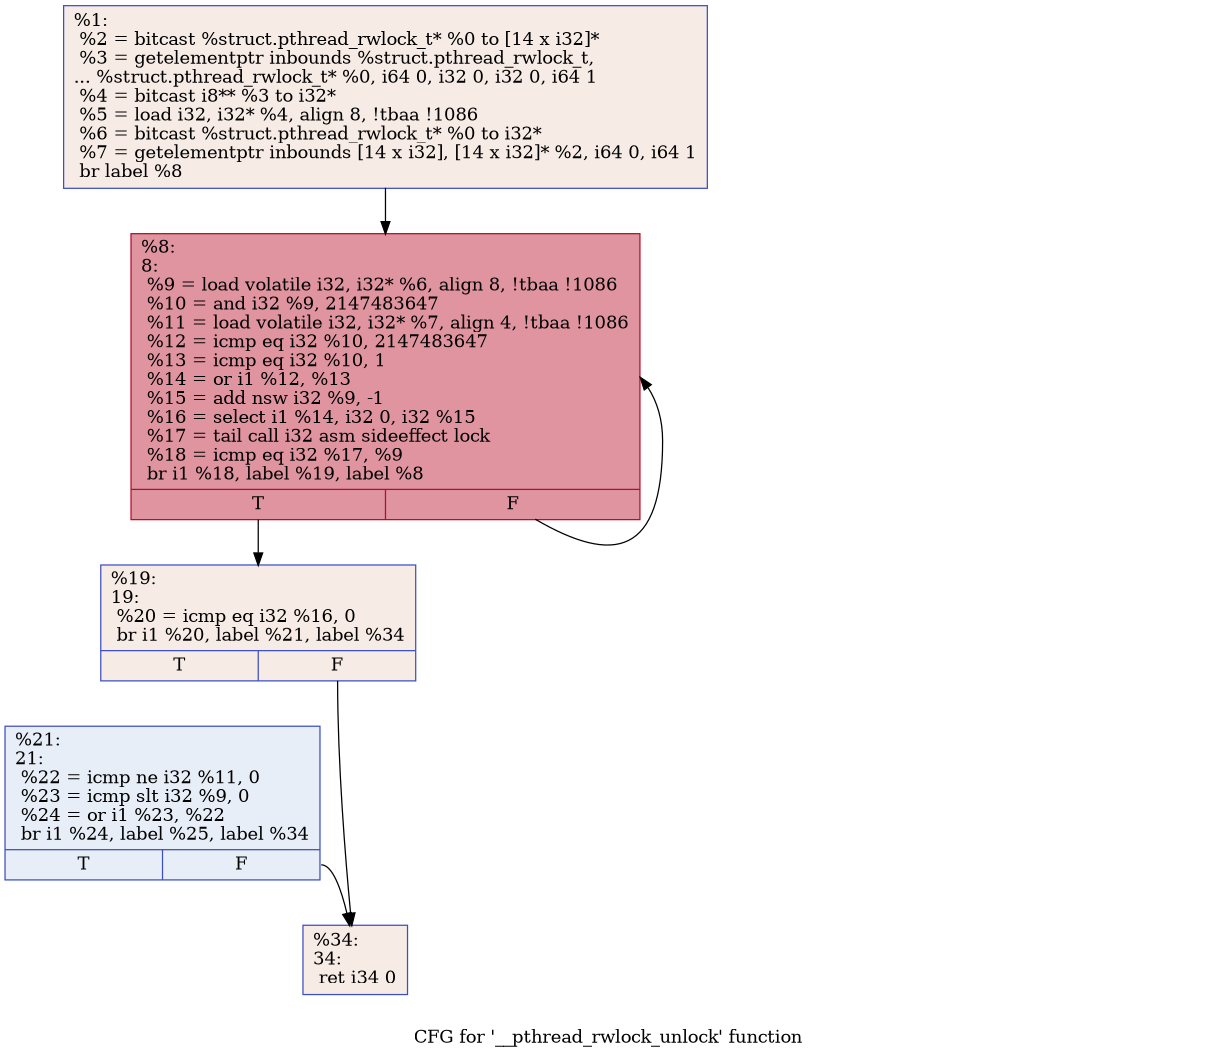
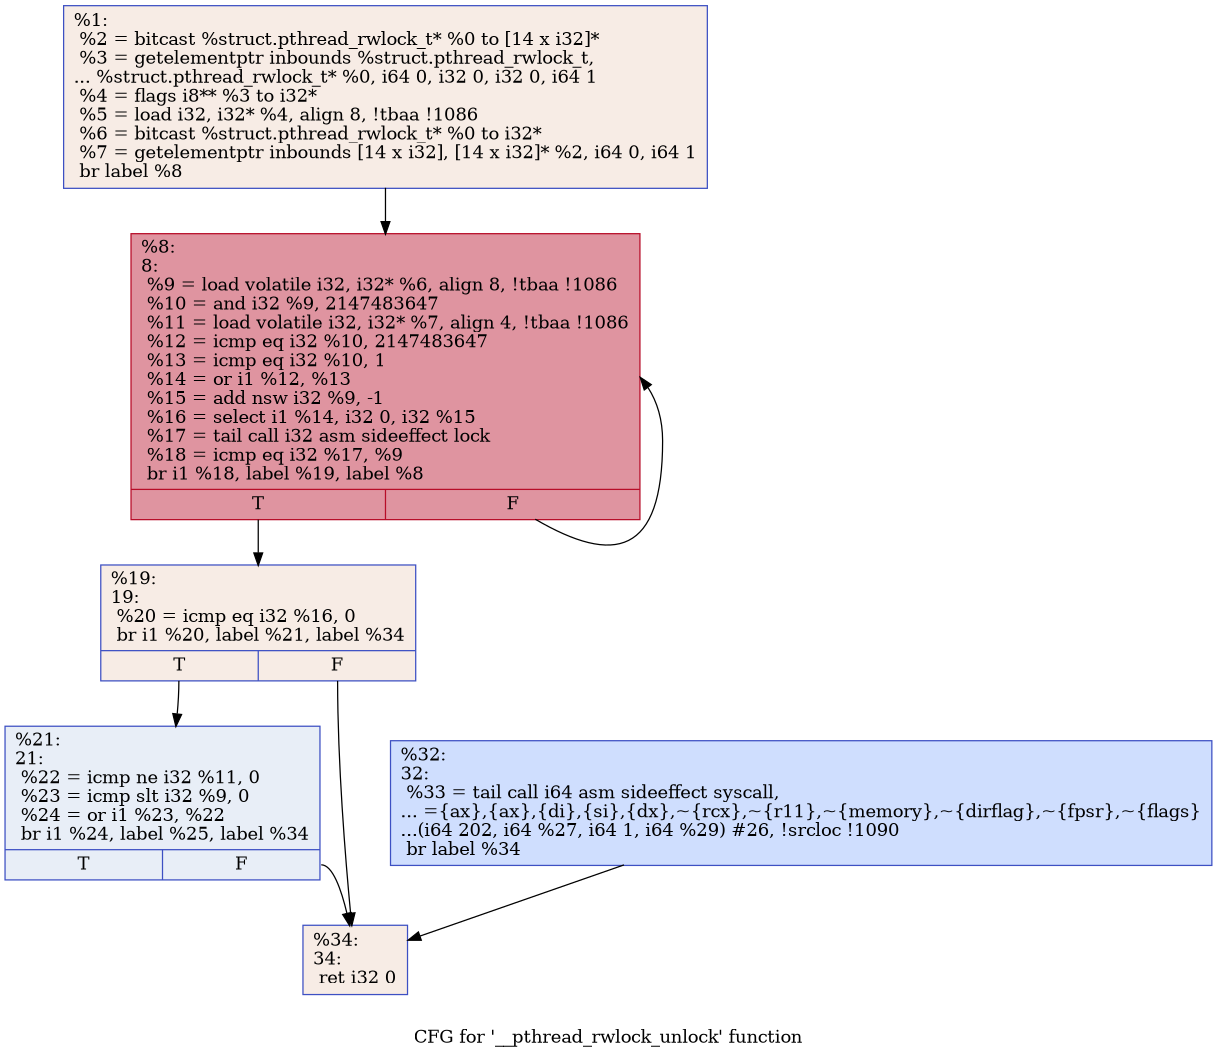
(205, 96) -> (195, 96)
none -> (178, 697)
none -> (801, 803)
(355, 978) -> (355, 978)
